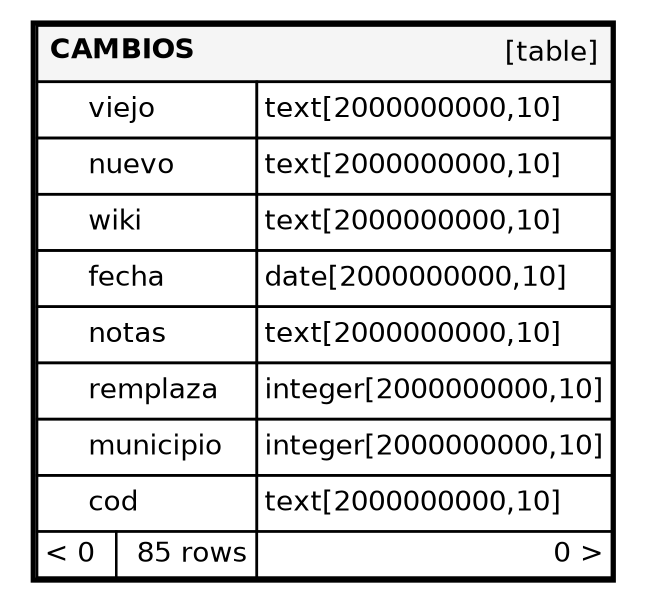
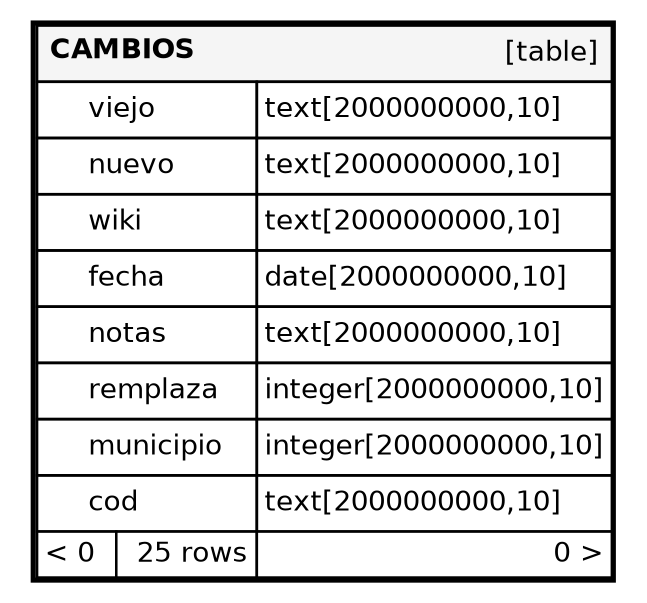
(193, 553) -> (193, 553)
